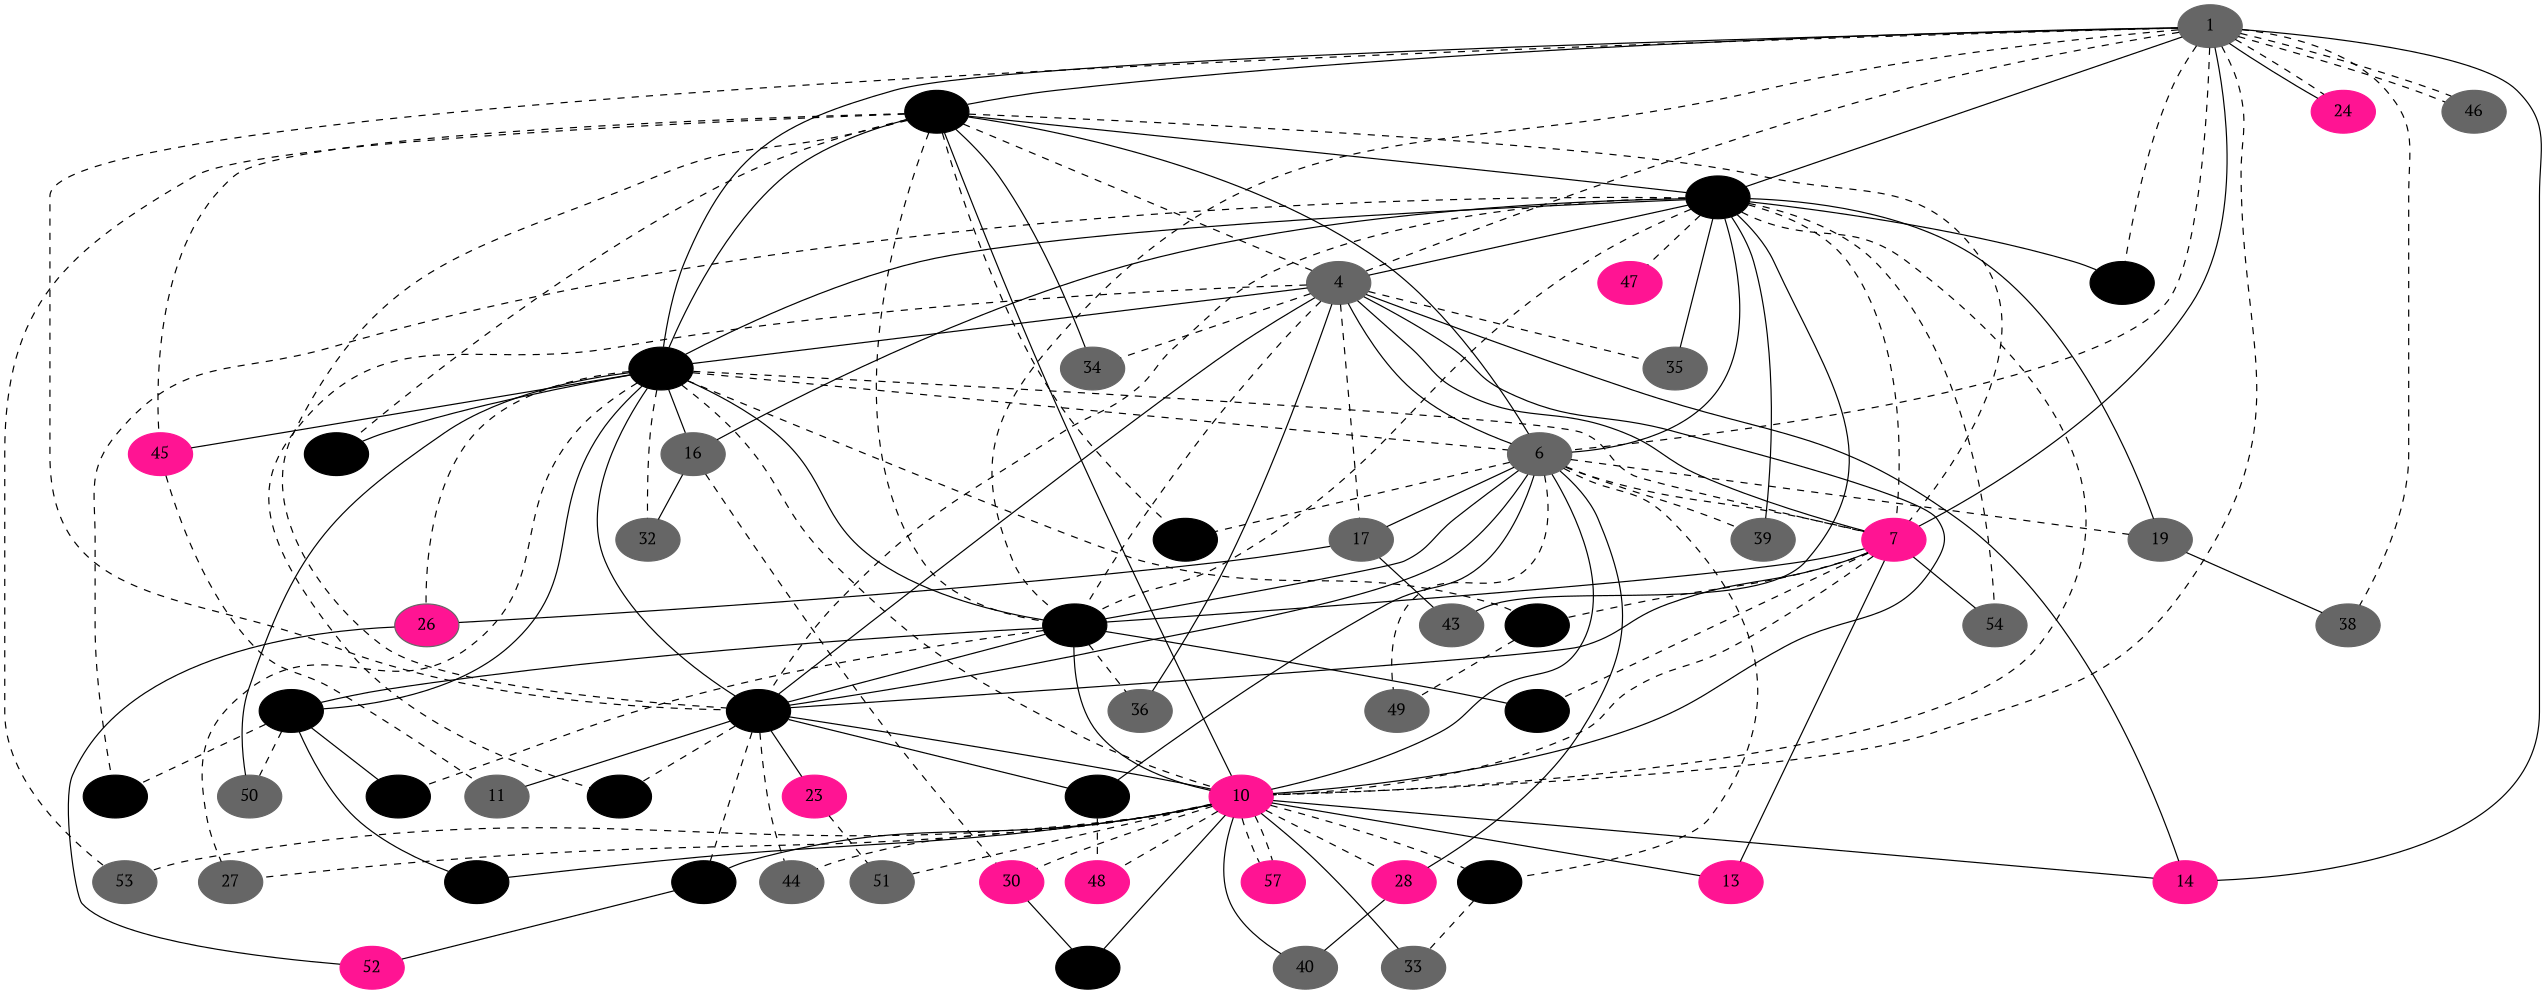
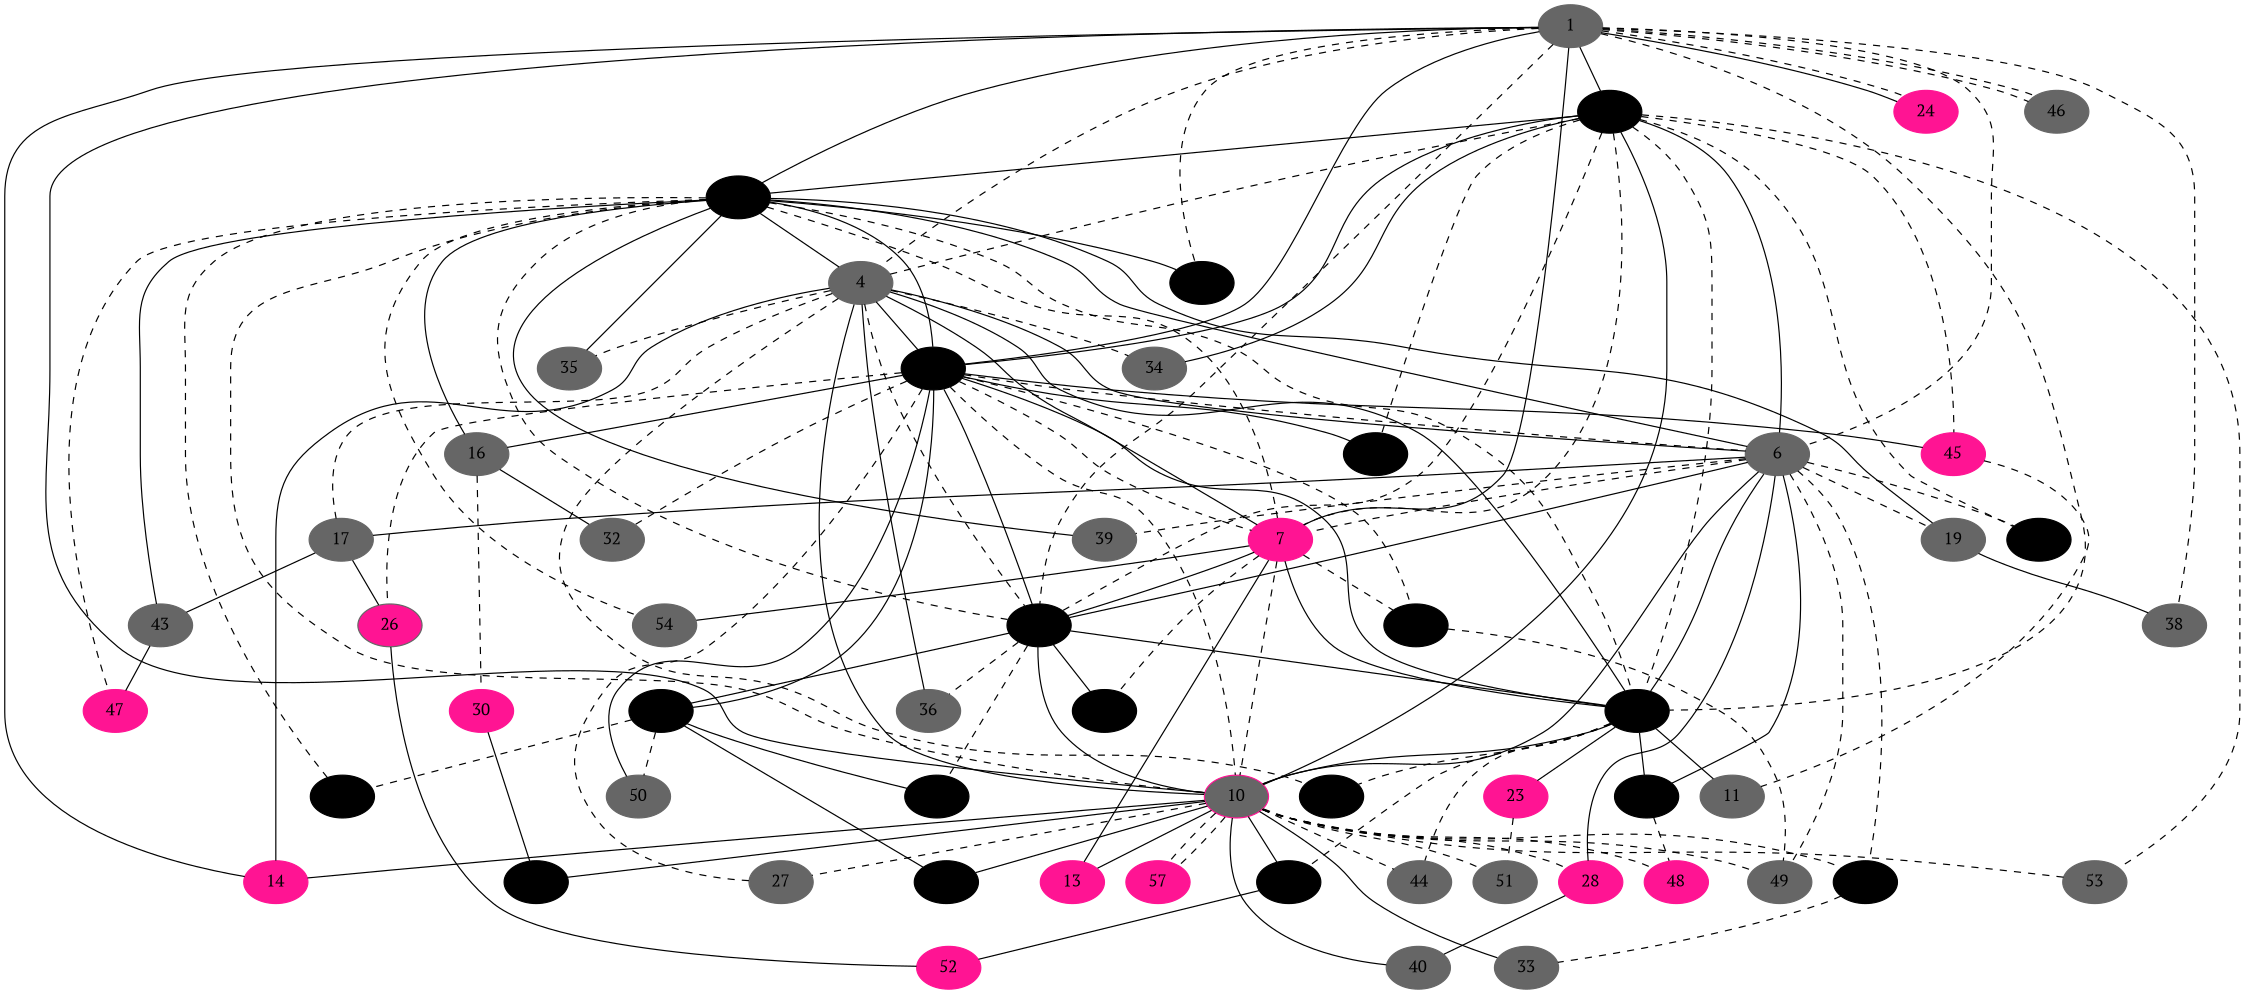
none -> (138, 668)
(2026, 702) -> (50, 234)
(1241, 797) -> (1236, 797)
(1124, 835) -> (1607, 844)
